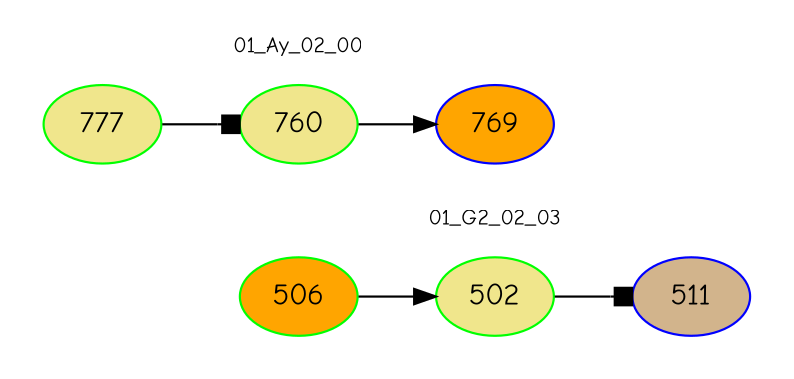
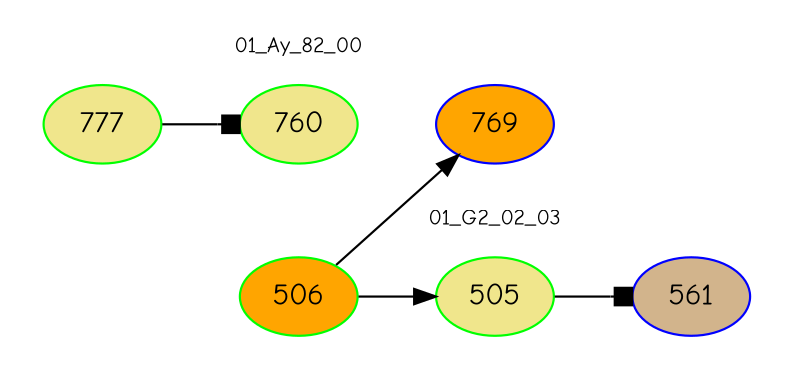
(299, 47) -> (299, 47)
(386, 124) -> (389, 217)
(495, 297) -> (495, 297)
(691, 297) -> (691, 297)
